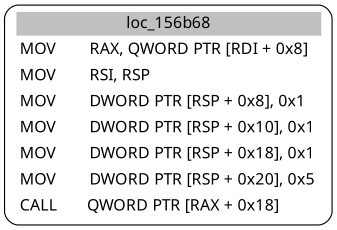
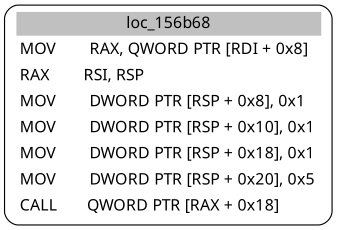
(85, 75) -> (82, 75)
